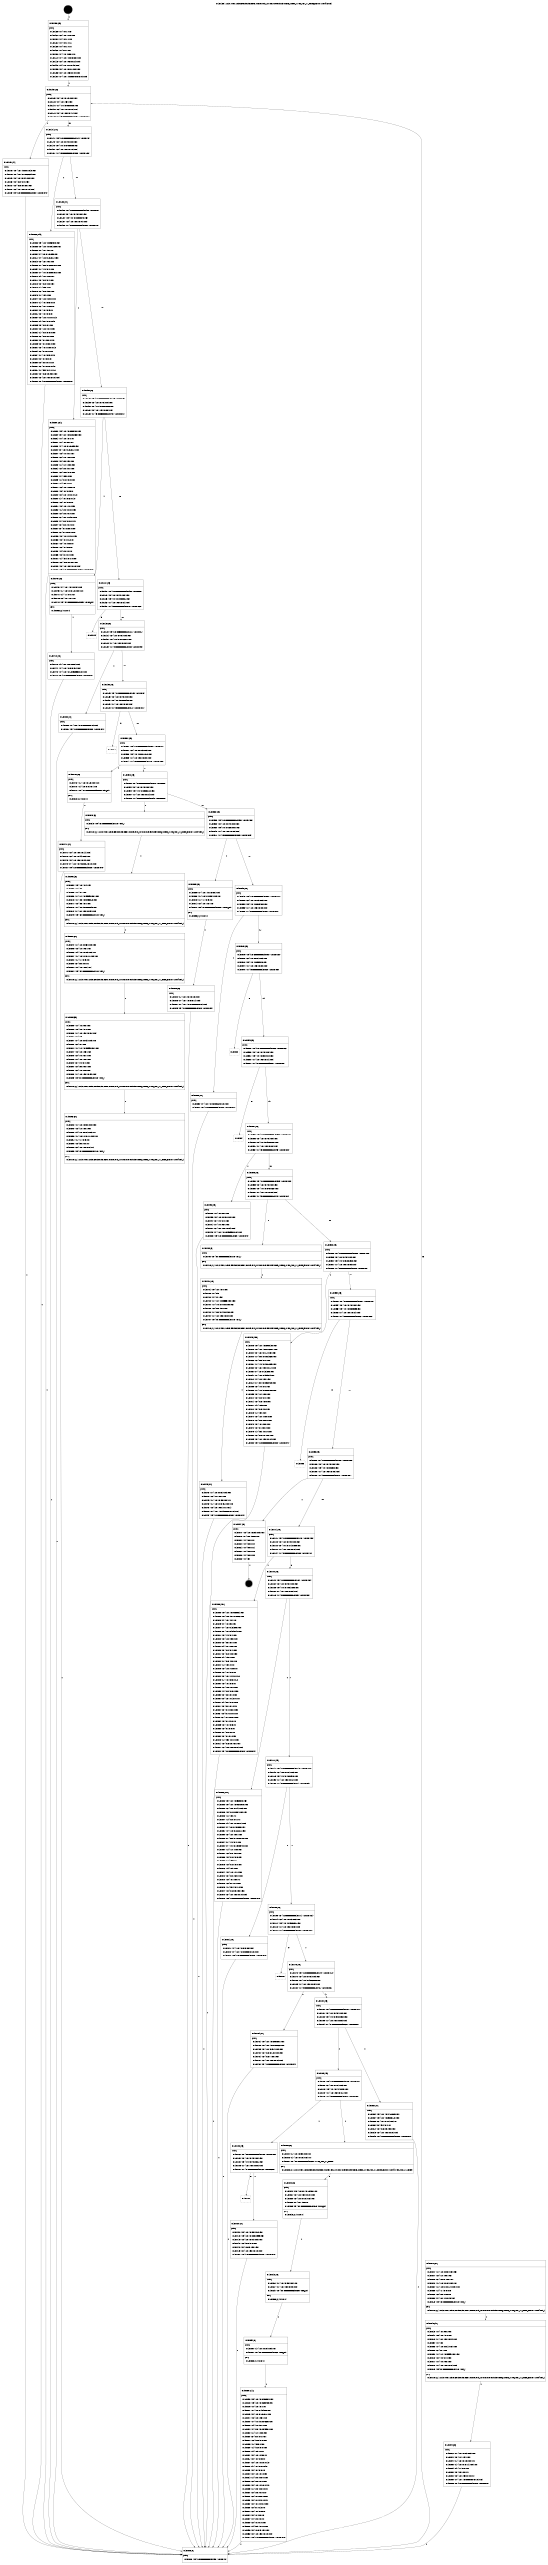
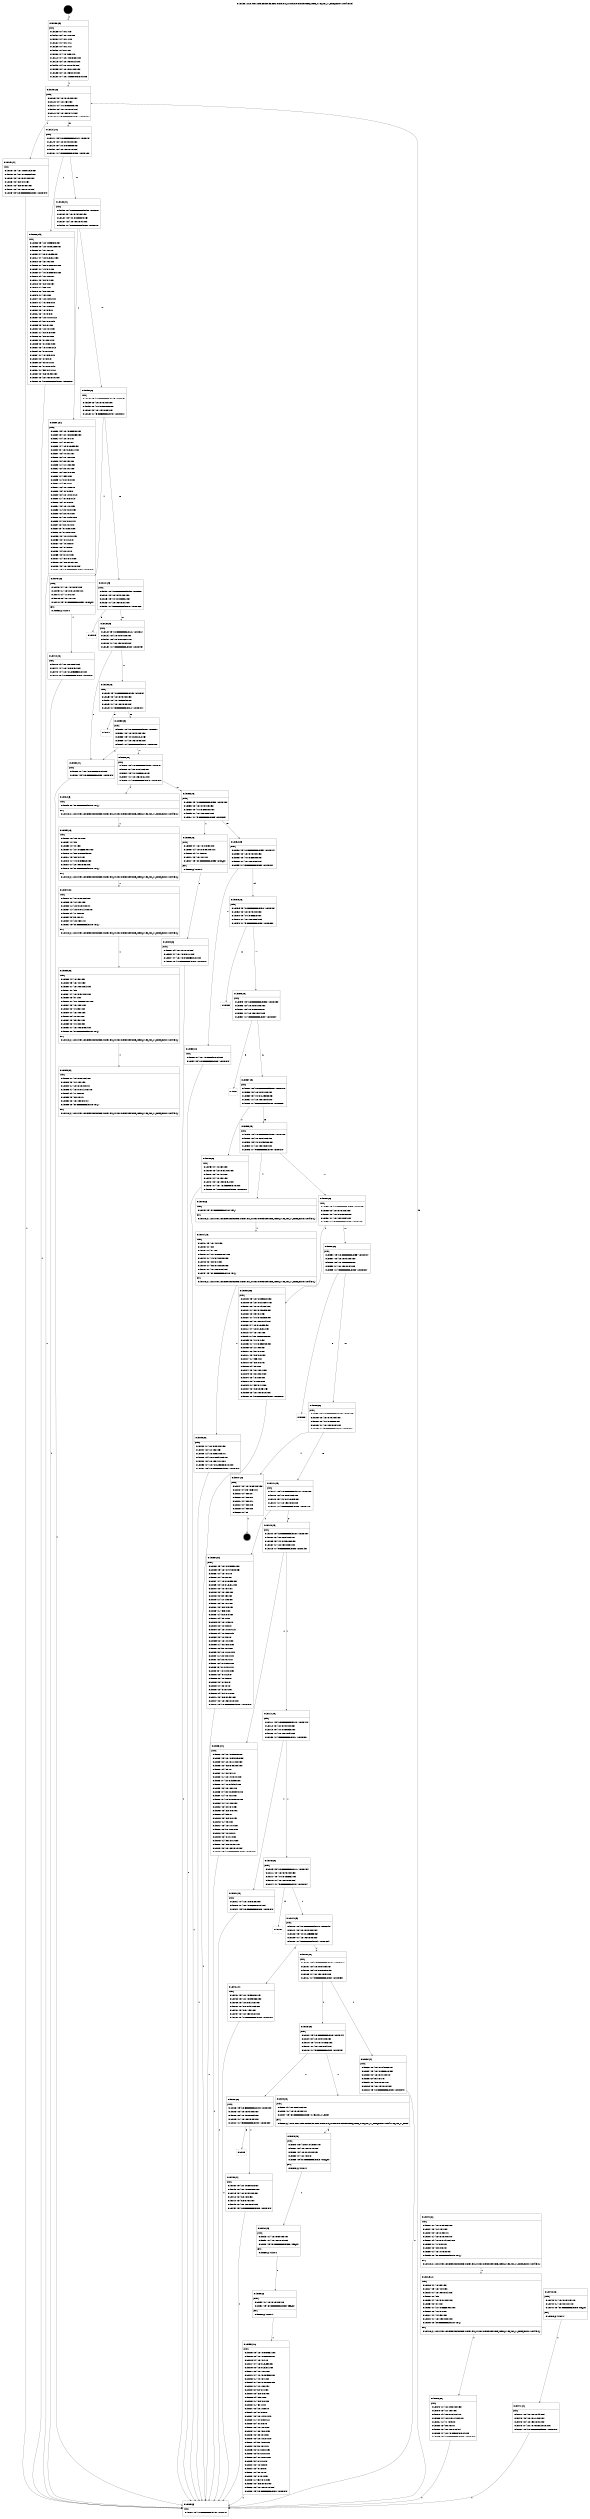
(116, 768) -> (111, 753)
